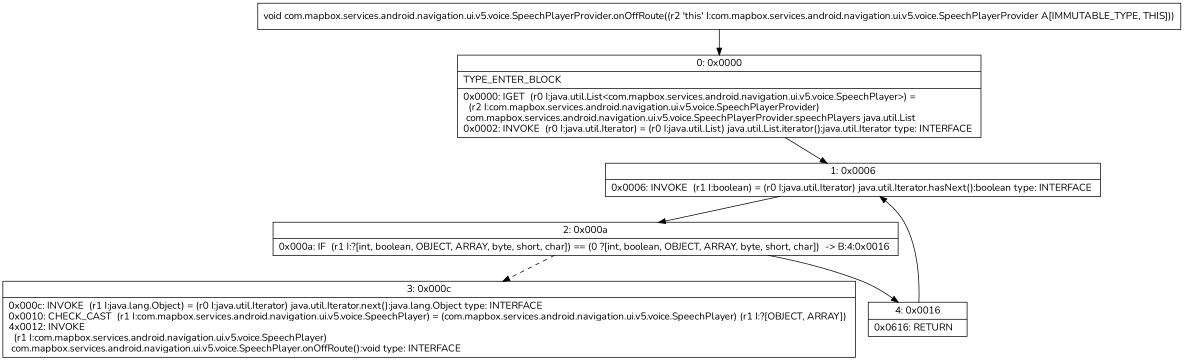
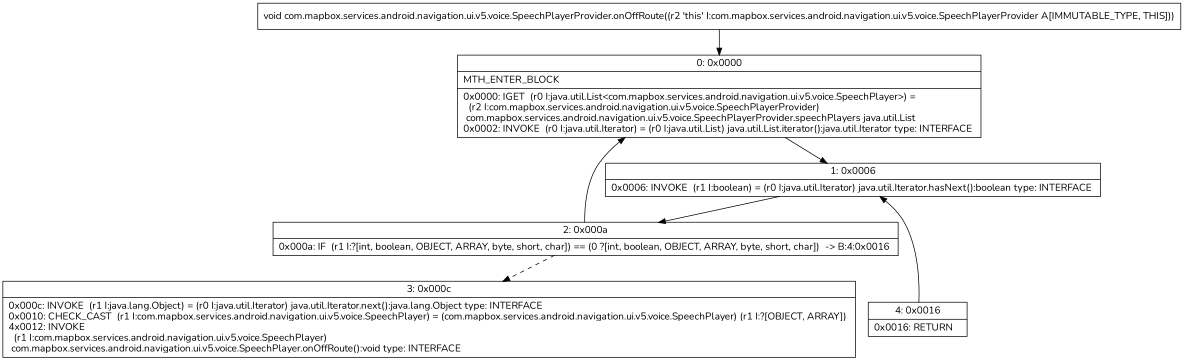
(513, 80) -> (512, 80)
(832, 271) -> (592, 177)
(918, 327) -> (918, 327)
